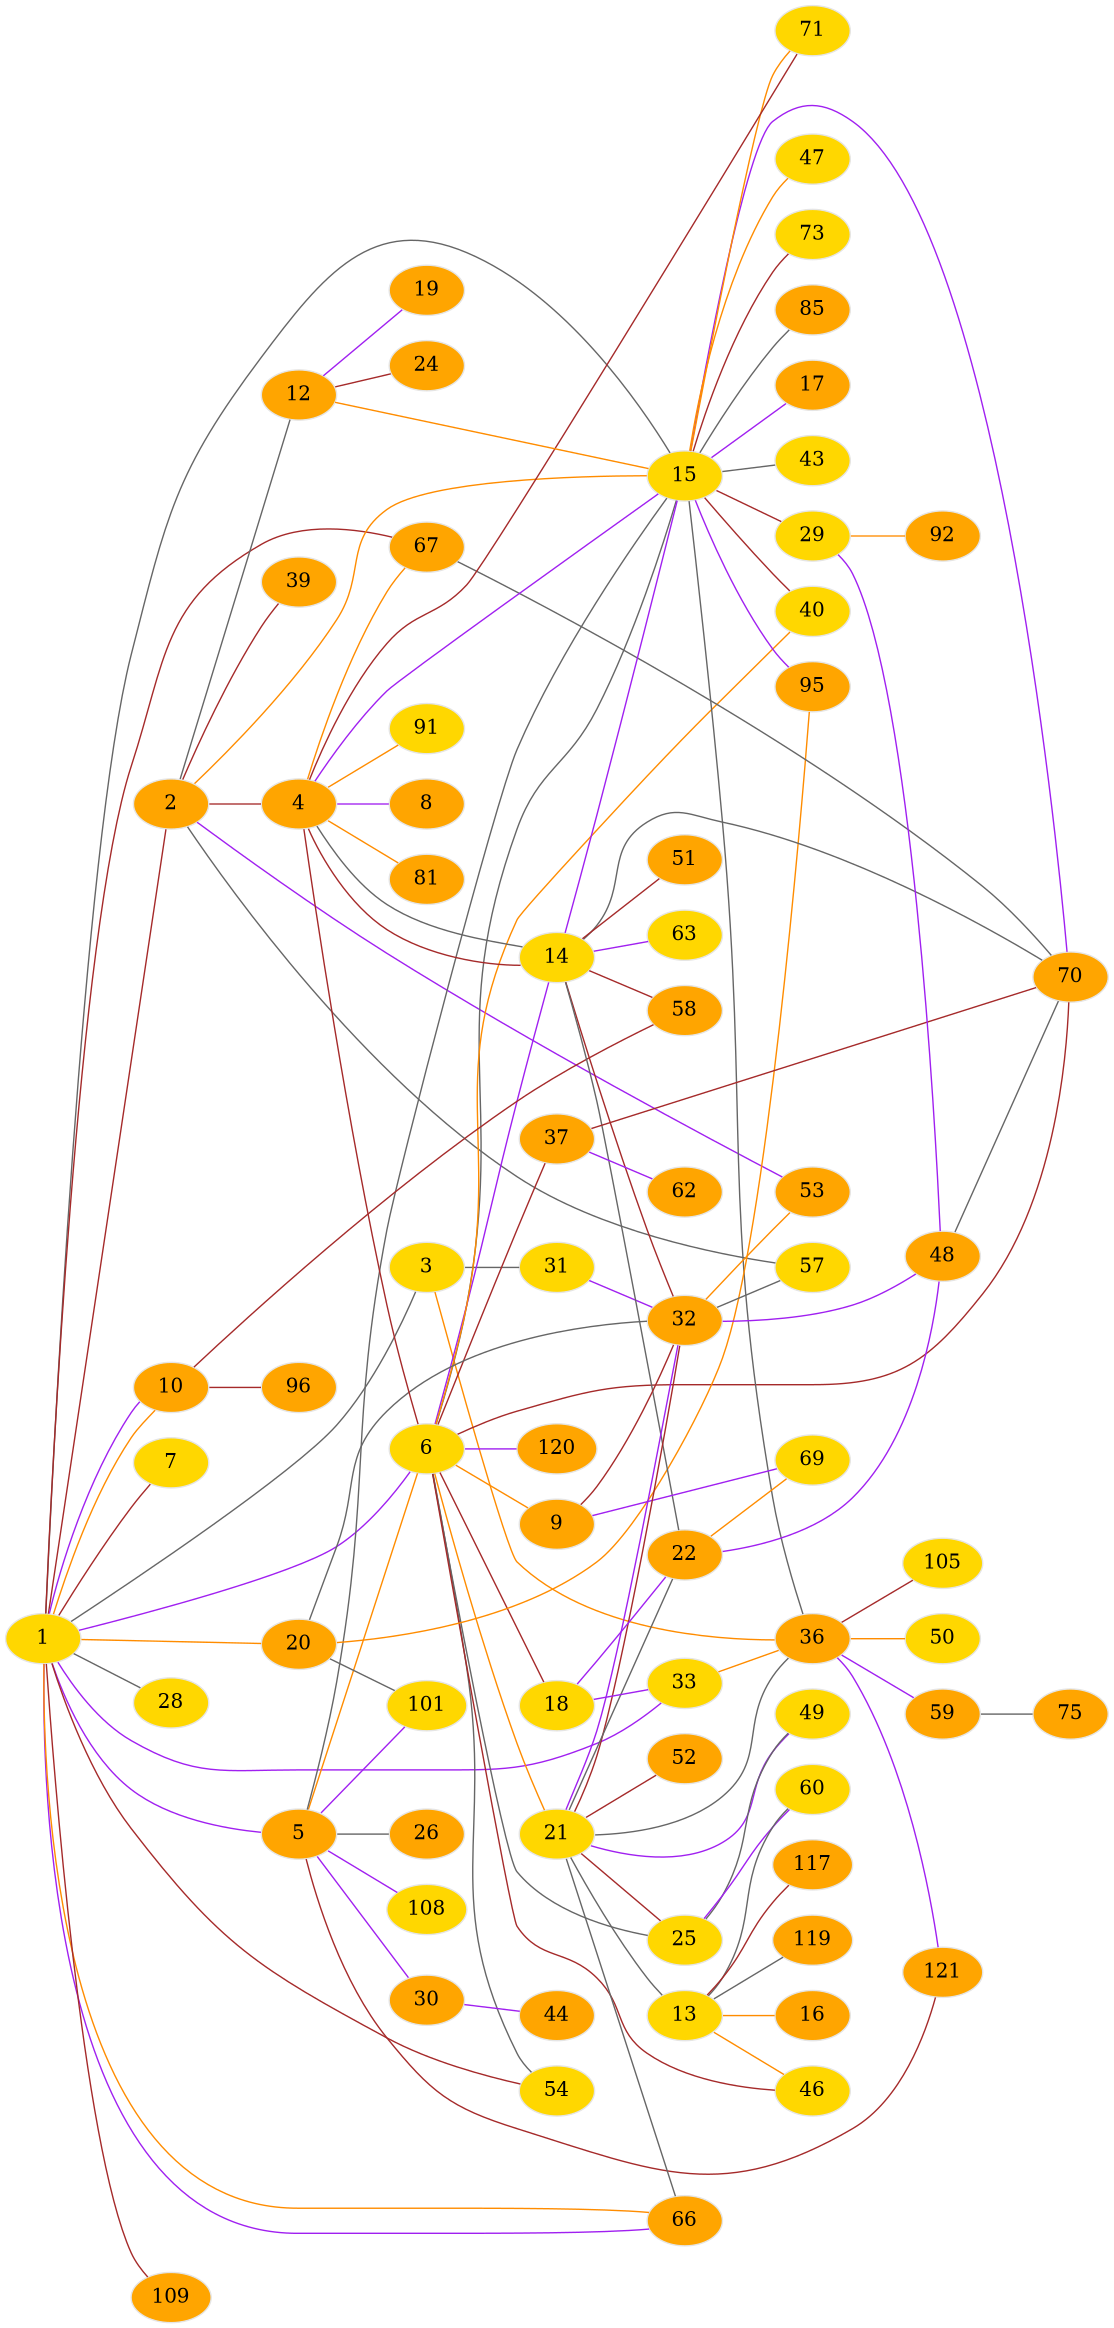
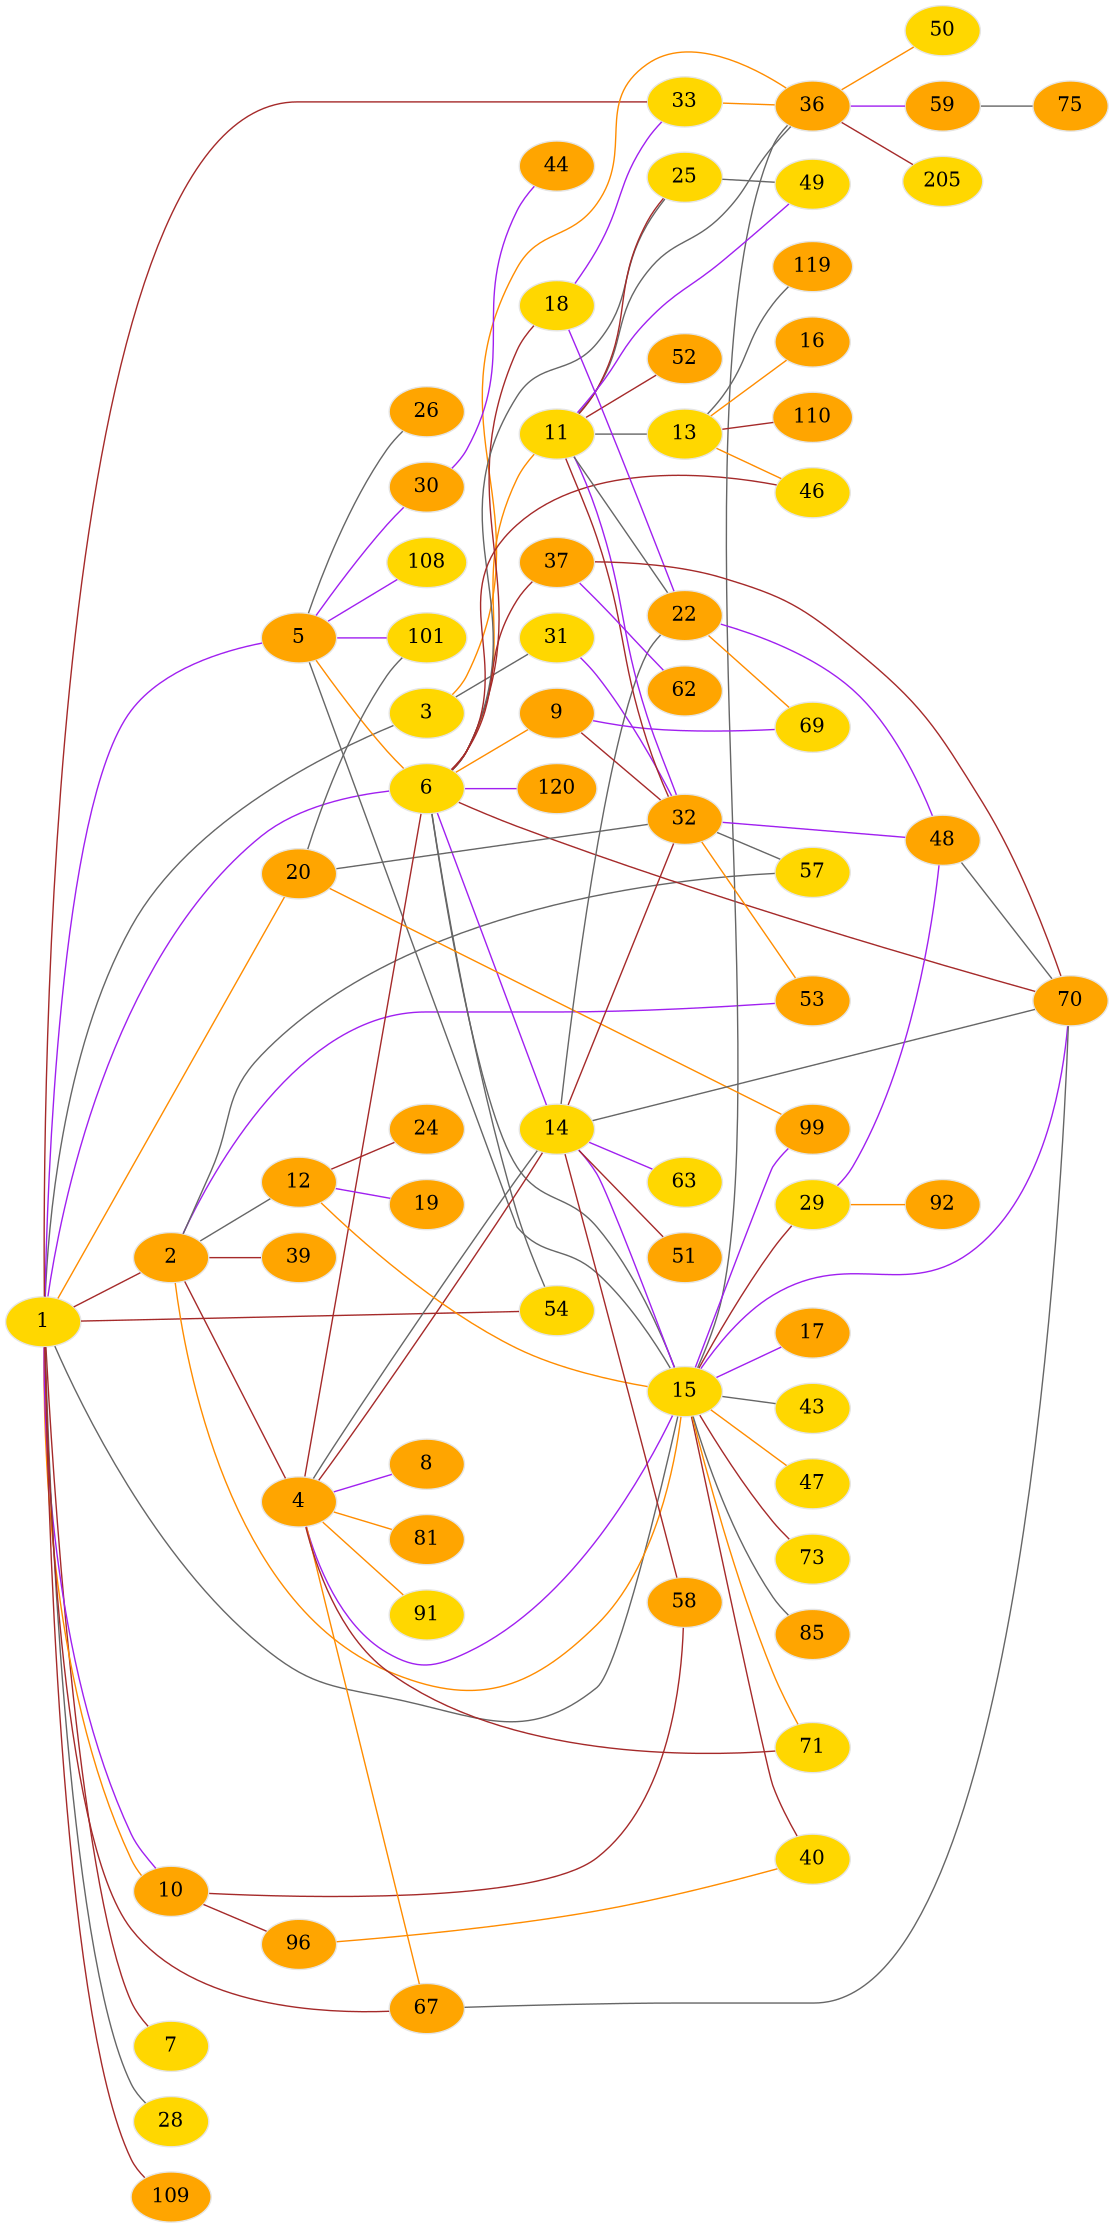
(813, 687) -> (813, 1129)
(495, 975) -> (559, 1917)
(943, 1563) -> (943, 181)
(347, 1770) -> (97, 489)
(813, 1789) -> none
(557, 1834) -> (557, 434)
(813, 1865) -> (813, 417)
(943, 1972) -> none
(685, 2221) -> none
